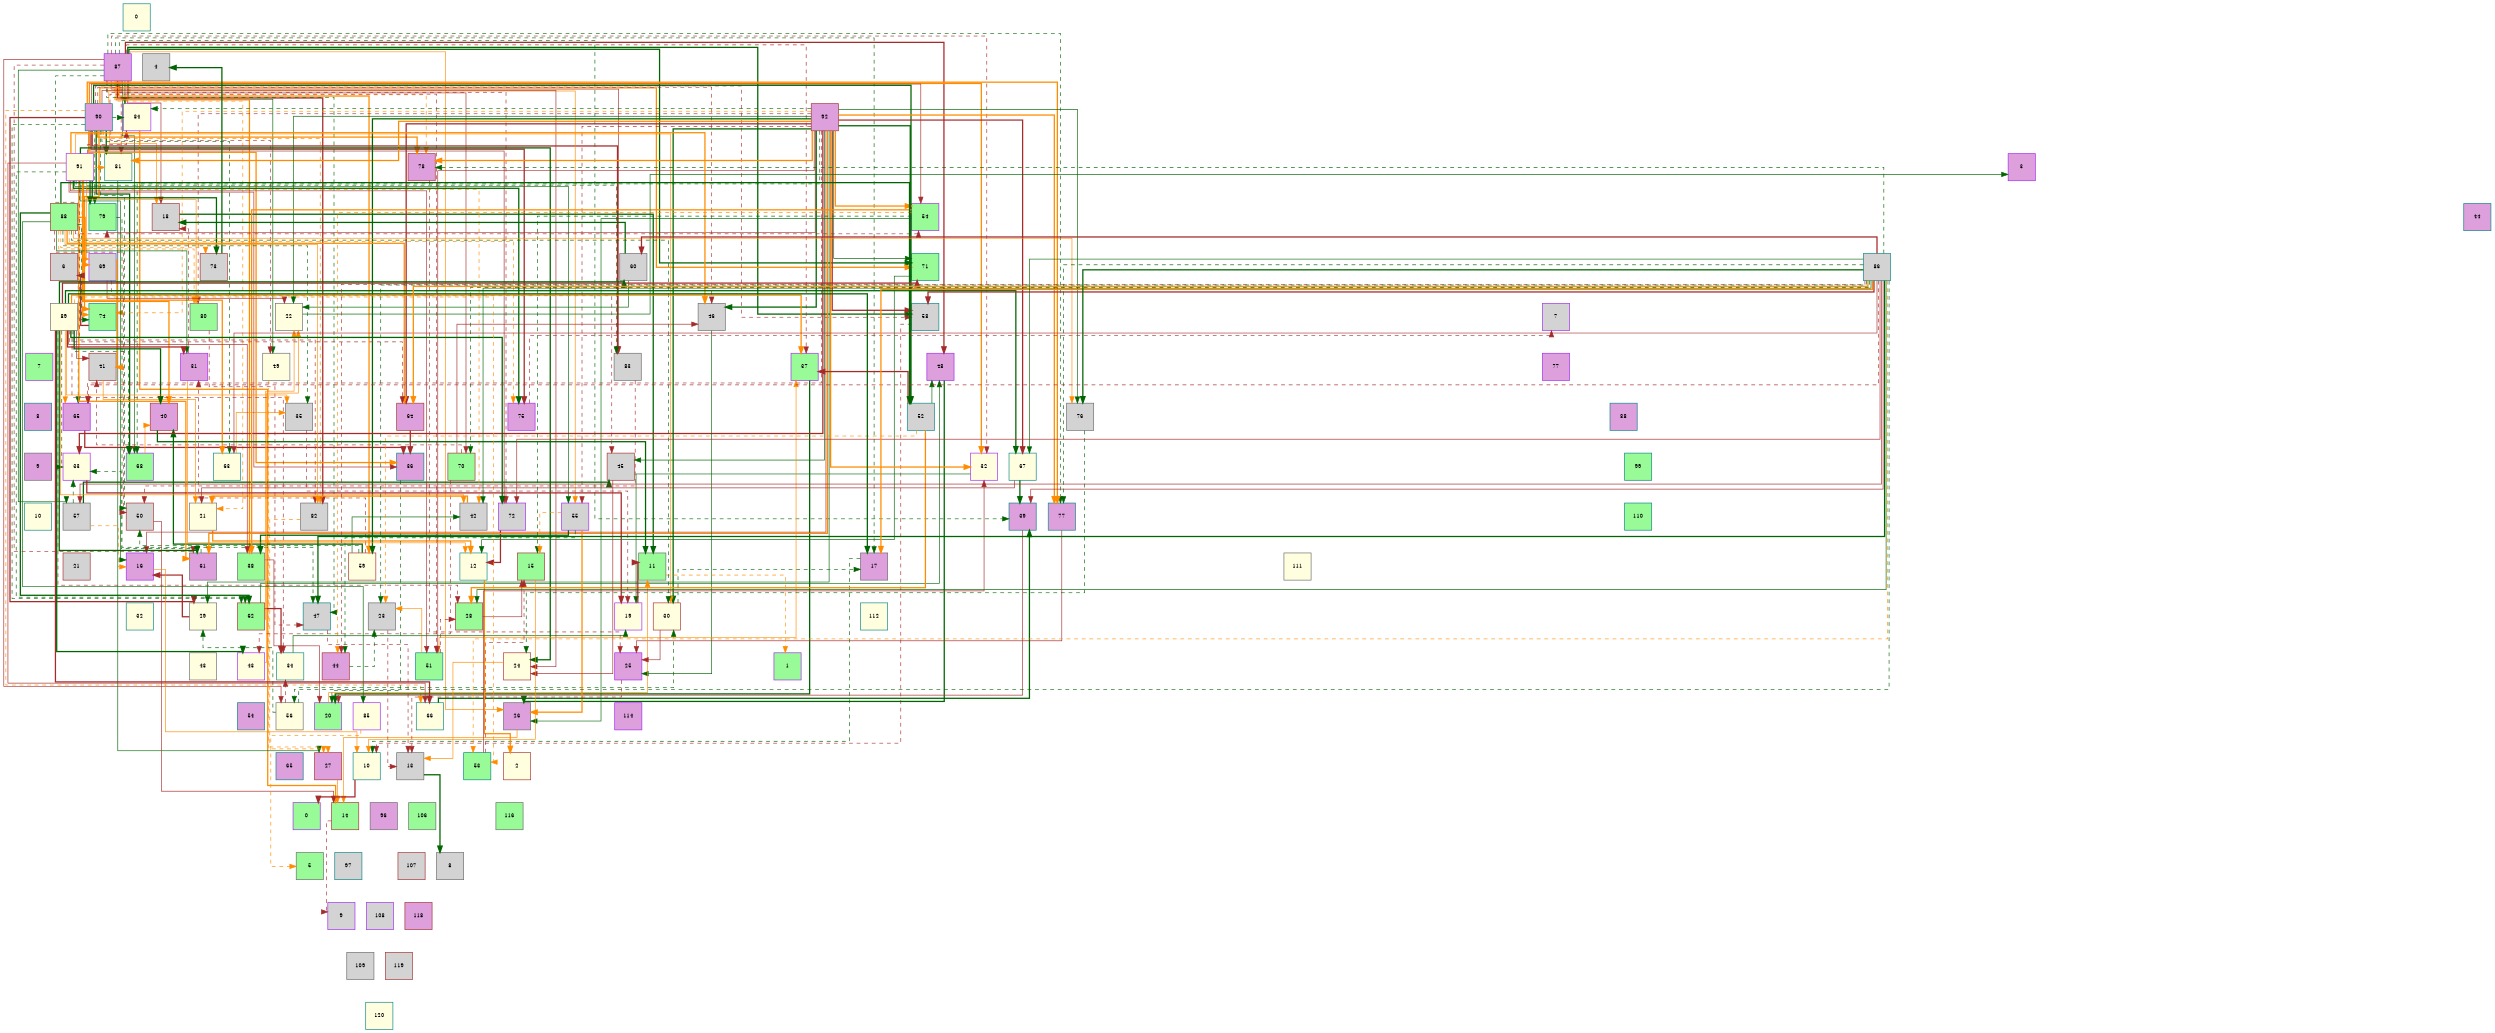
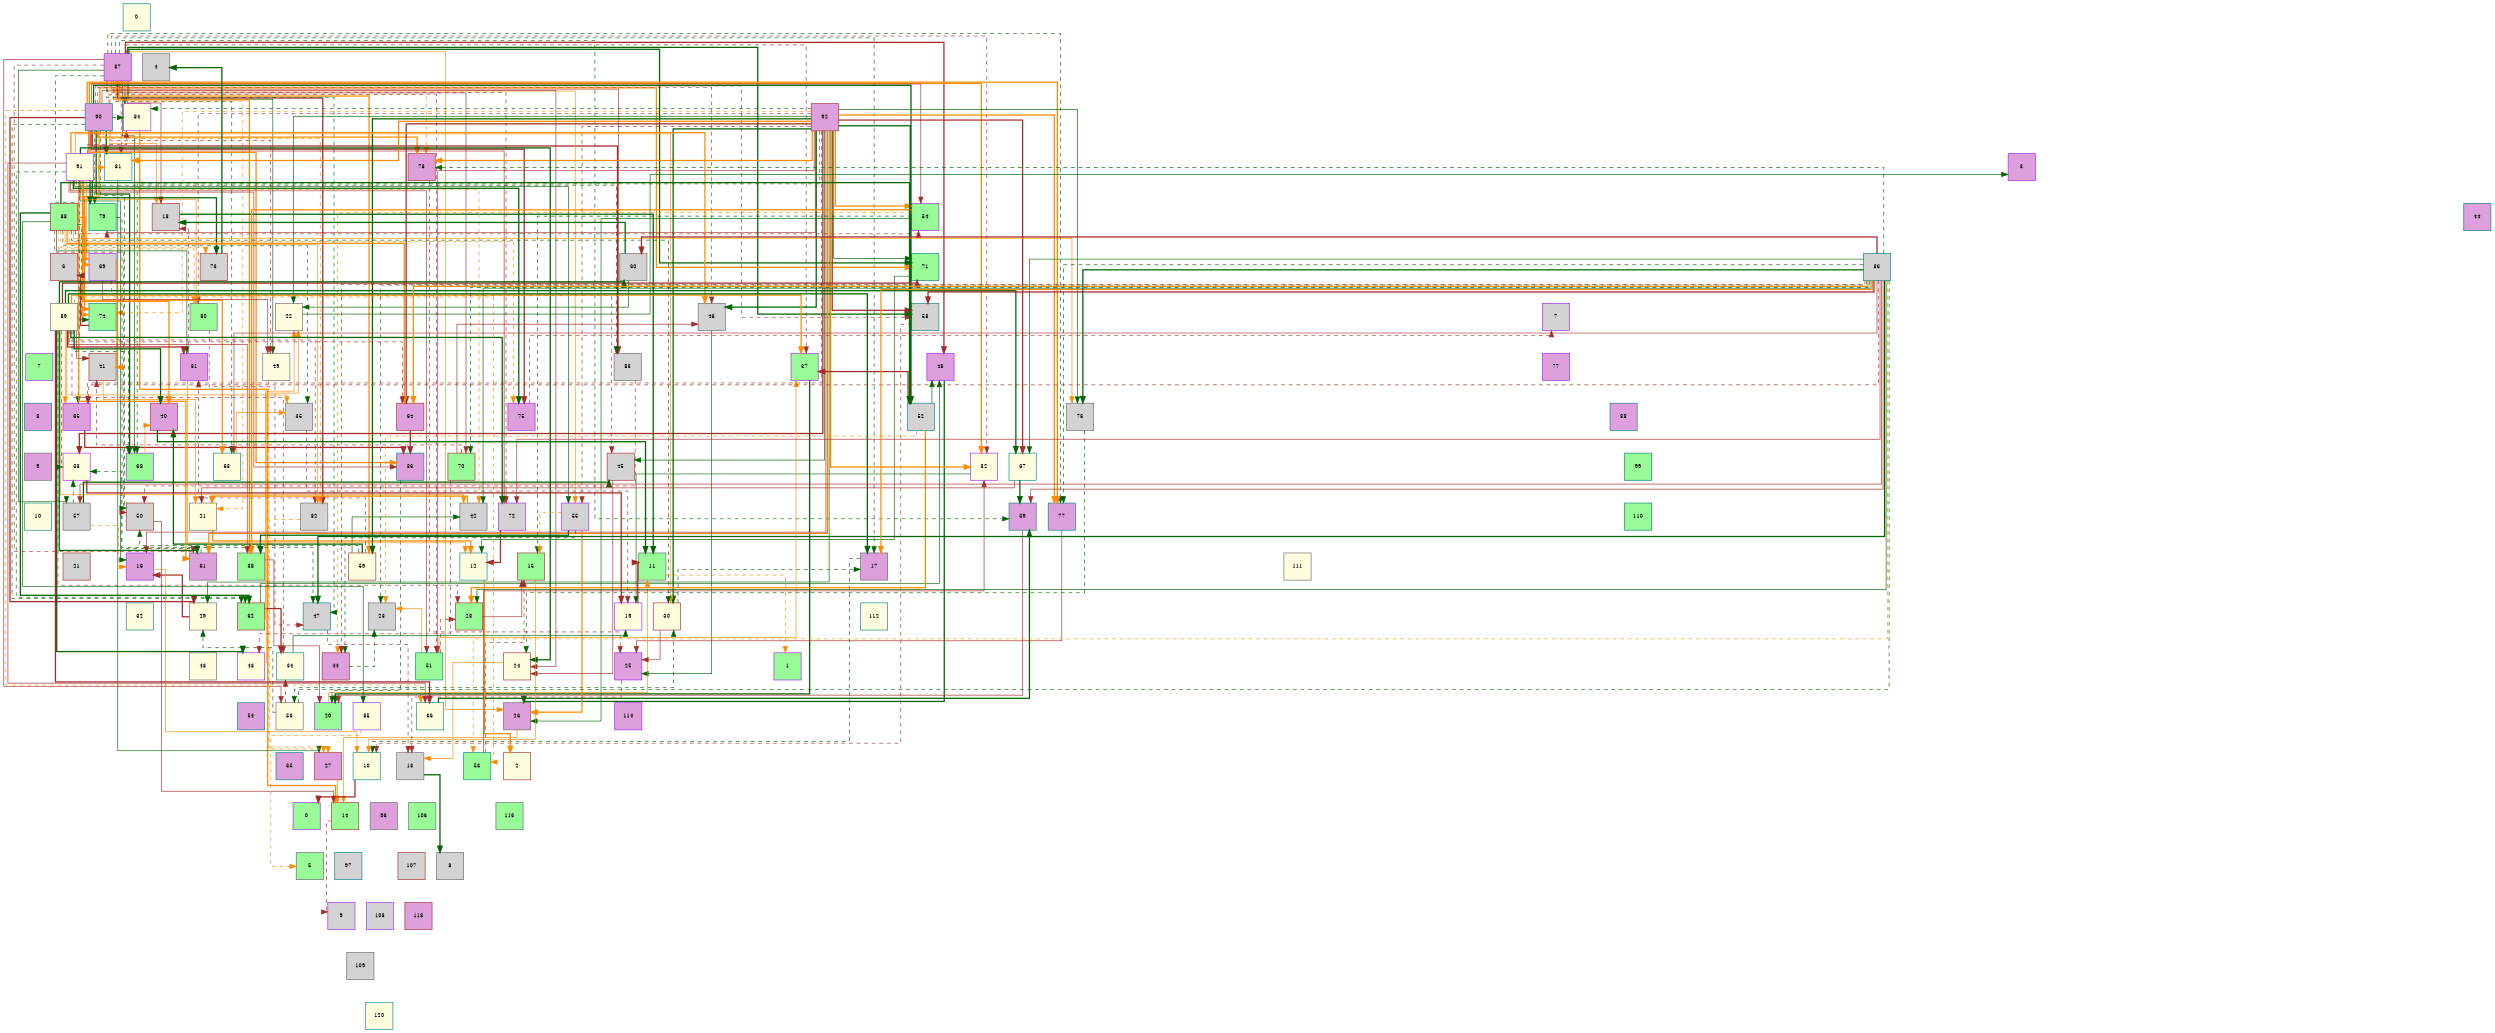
(230, 203) -> (232, 205)
(187, 298) -> (199, 300)
(388, 700) -> none
(399, 966) -> none
